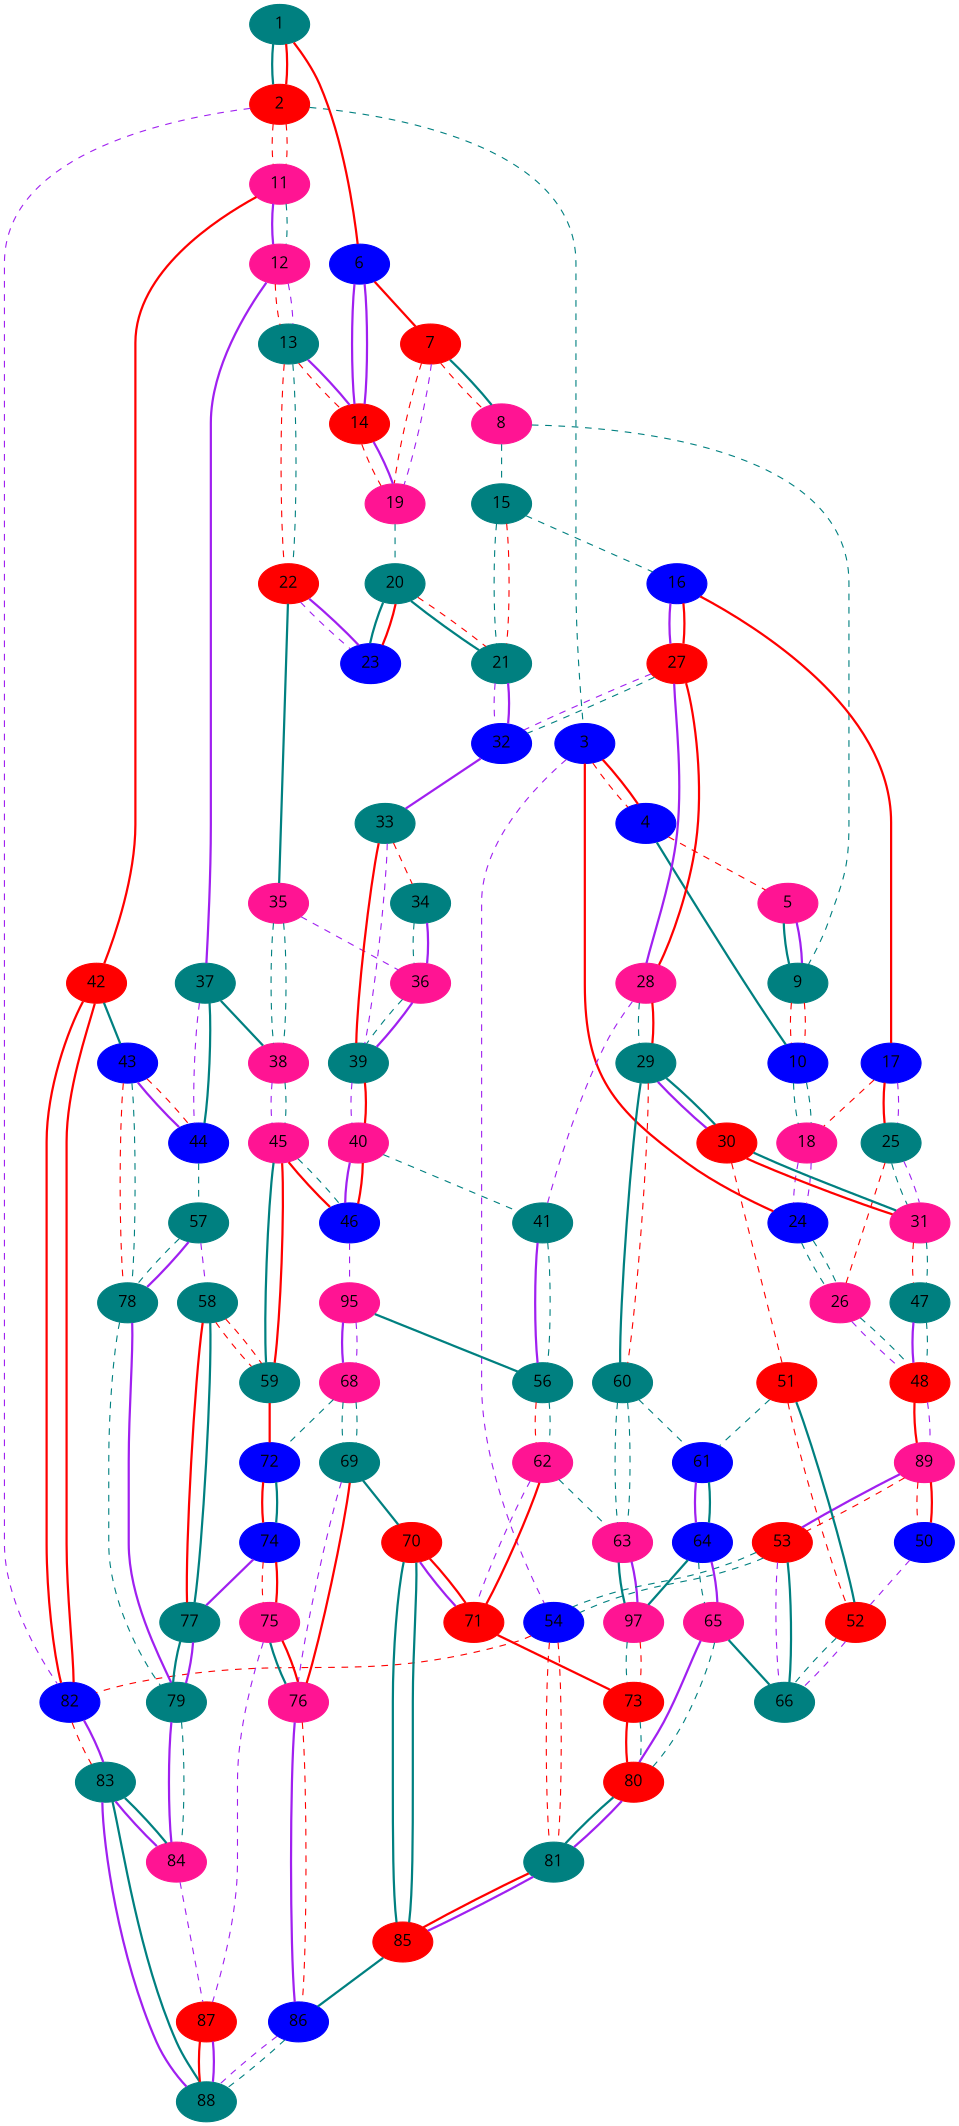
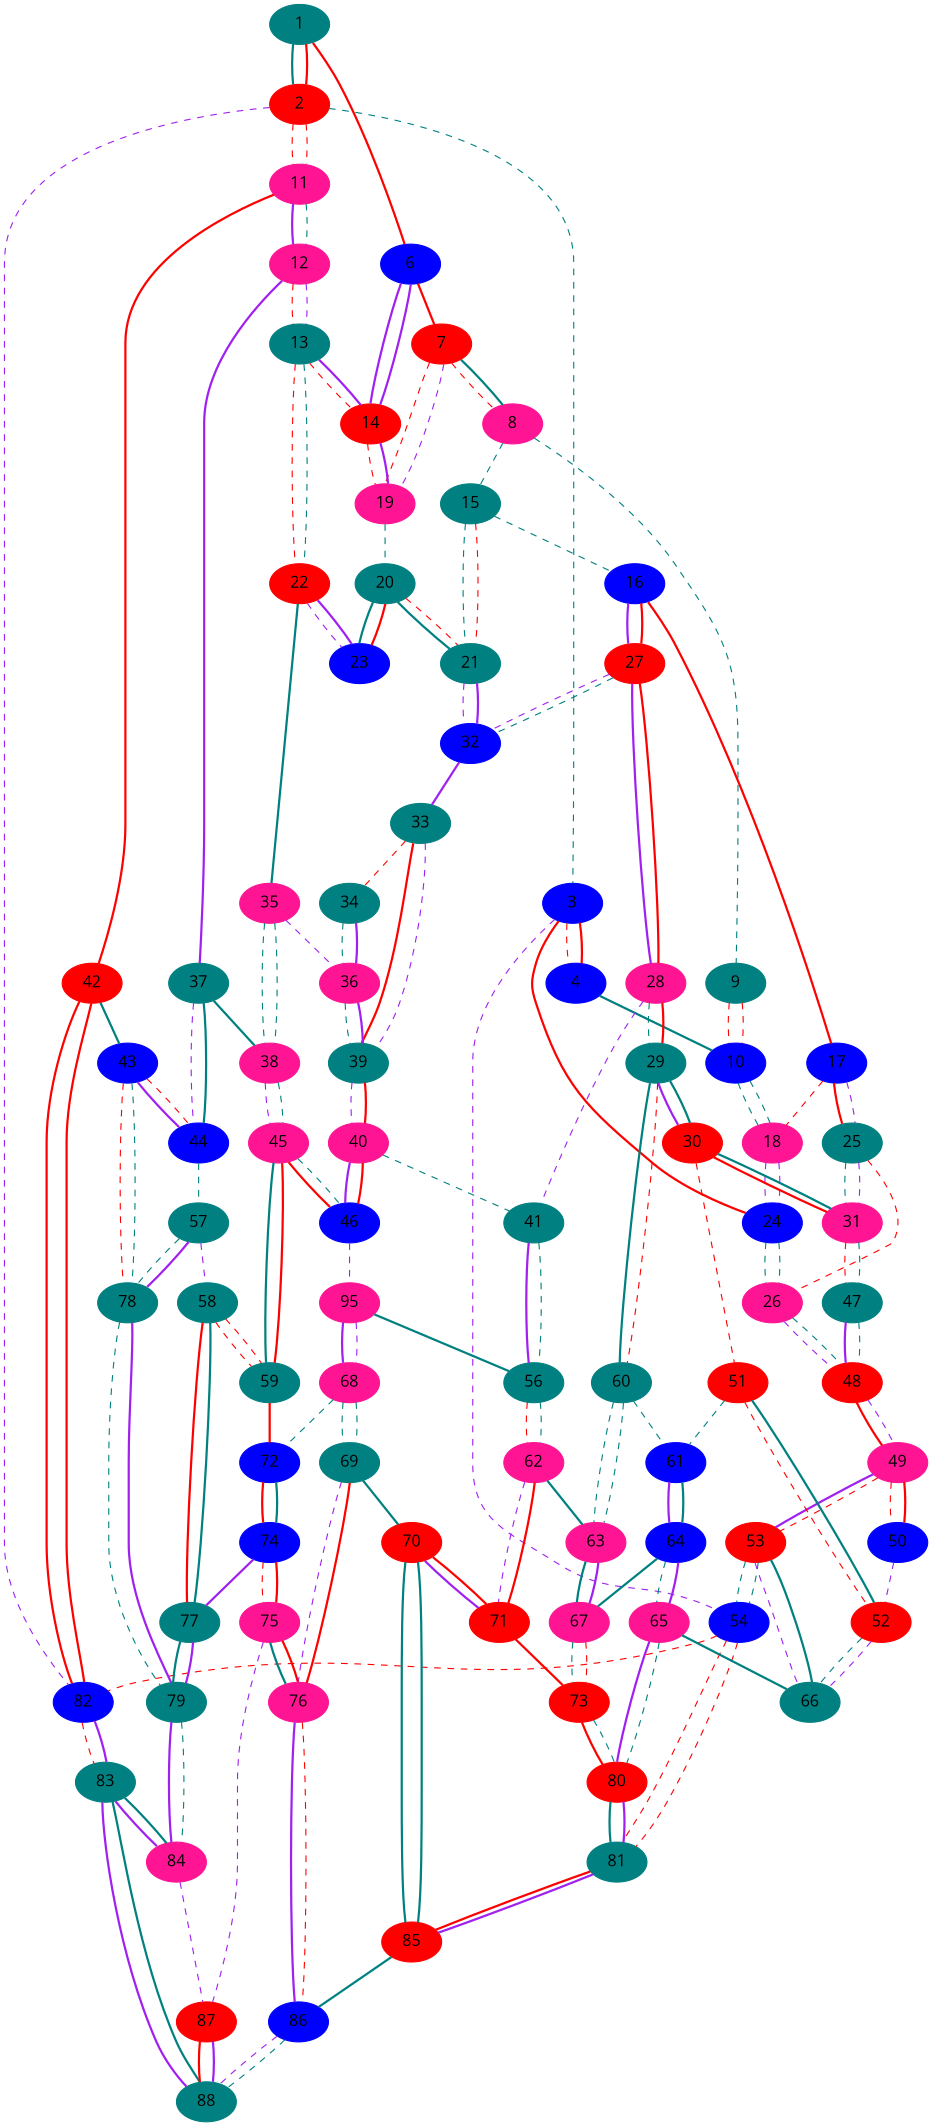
(788, 903) -> none
(924, 1463) -> (898, 1463)
(582, 1502) -> (565, 1503)
(634, 1622) -> (579, 1622)
